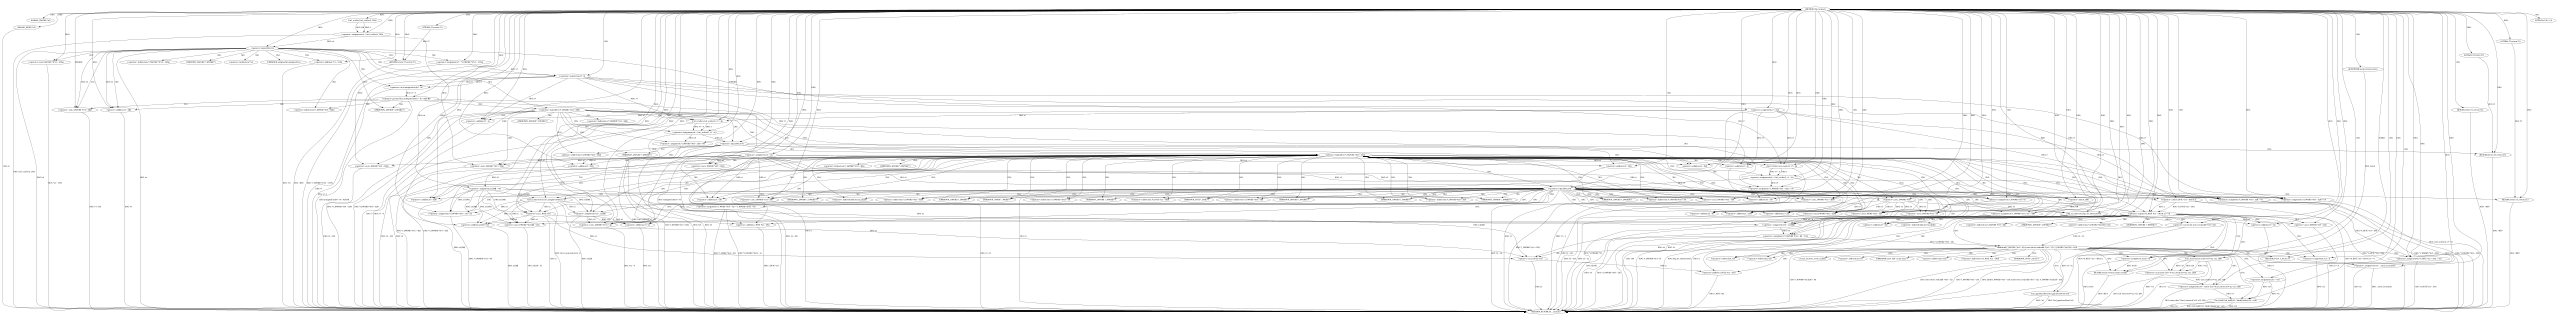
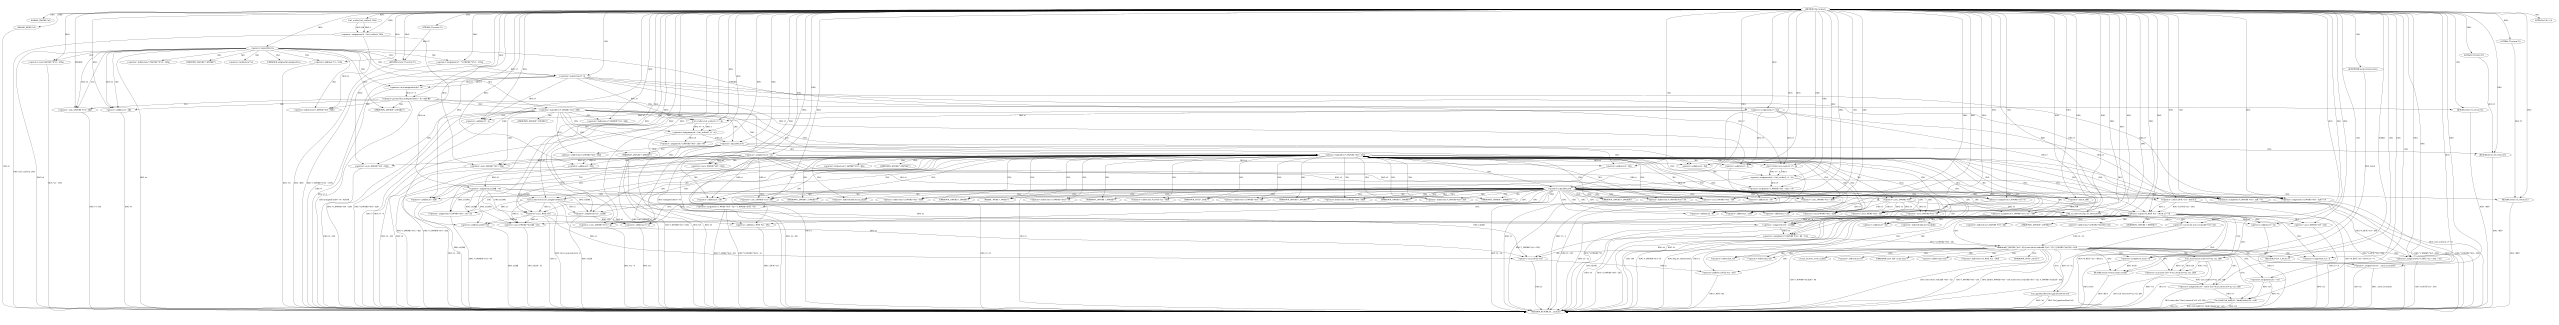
(1017, 11) -> (1166, 10)
(312, 41) -> (354, 73)
(1119, 141) -> (1493, 107)
(997, 200) -> (997, 200)
none -> (1345, 200)
(502, 212) -> none
none -> (1615, 212)
(1639, 217) -> (922, 311)
(587, 219) -> none
